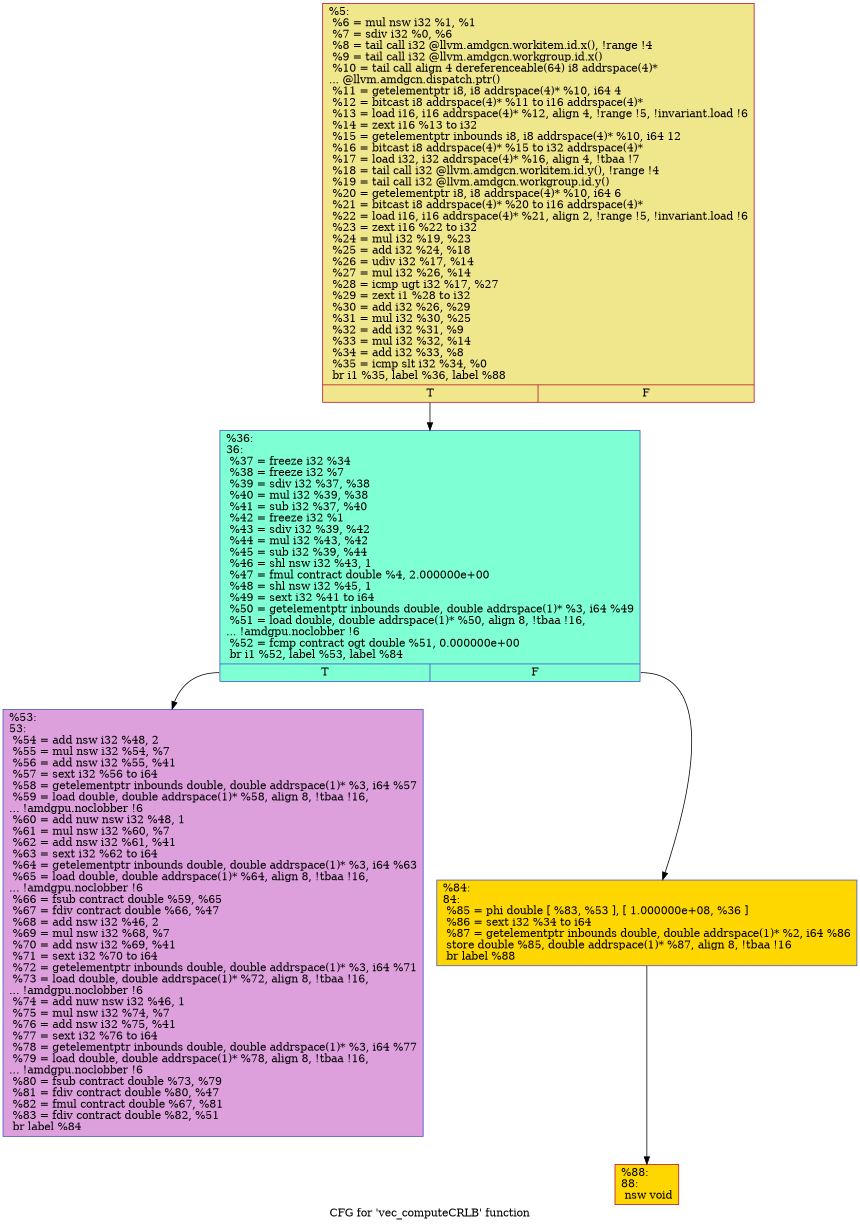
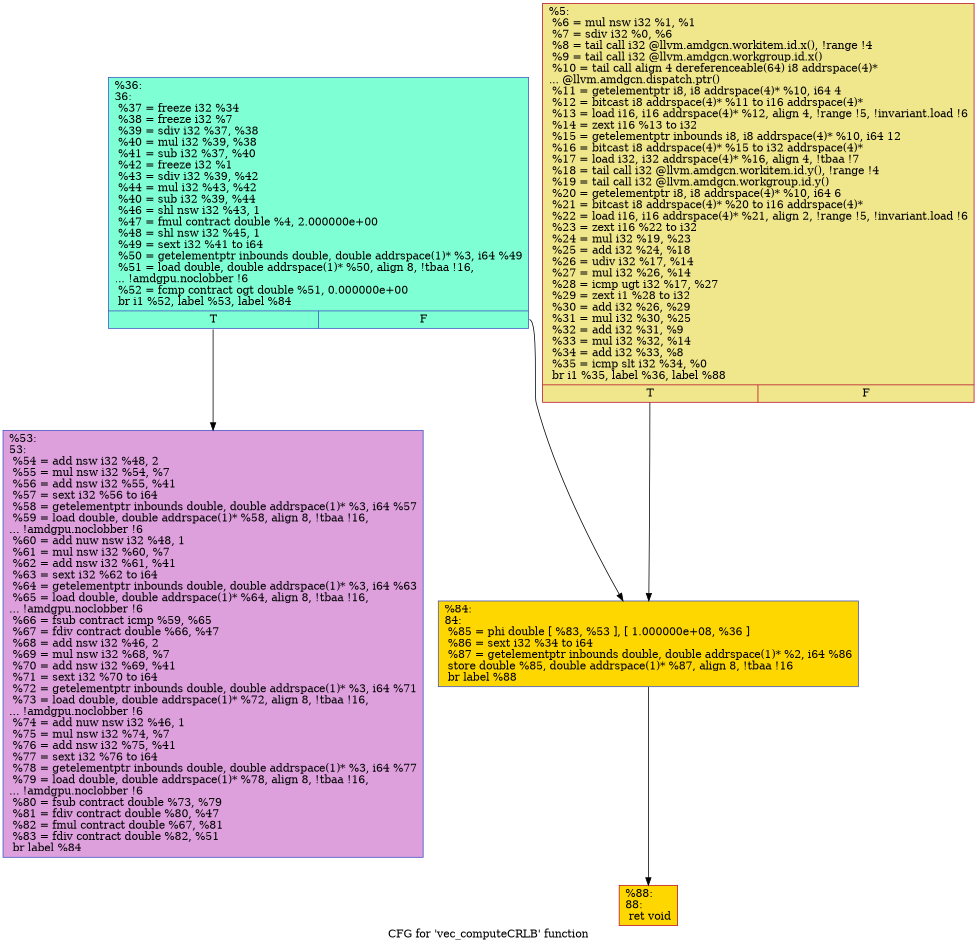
(430, 413) -> (650, 498)
(297, 552) -> (185, 199)
(116, 900) -> (111, 621)
(647, 1196) -> (648, 916)
